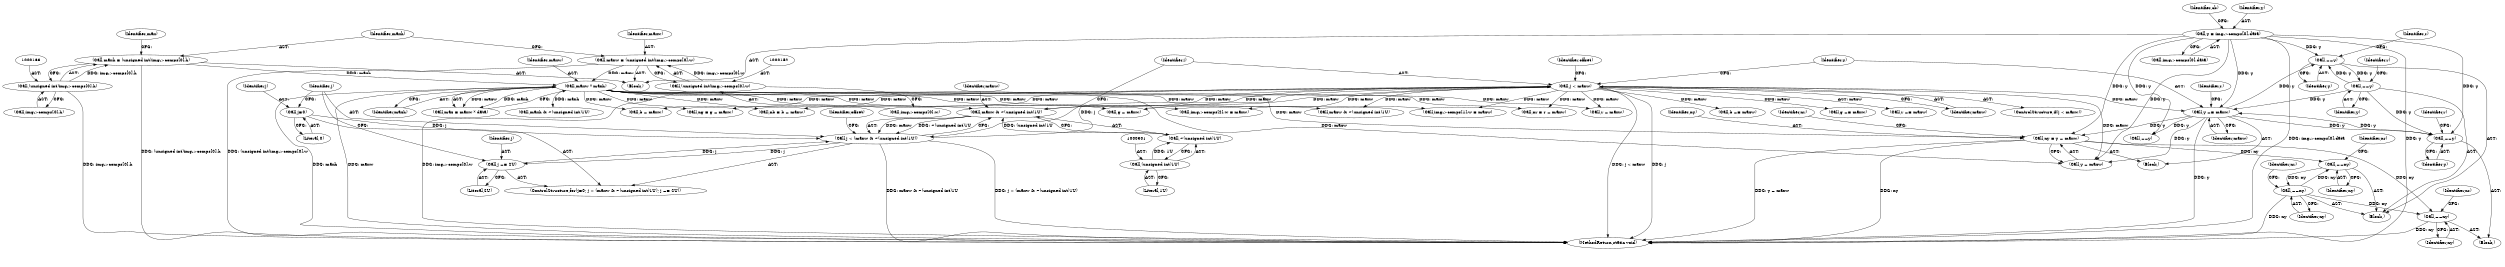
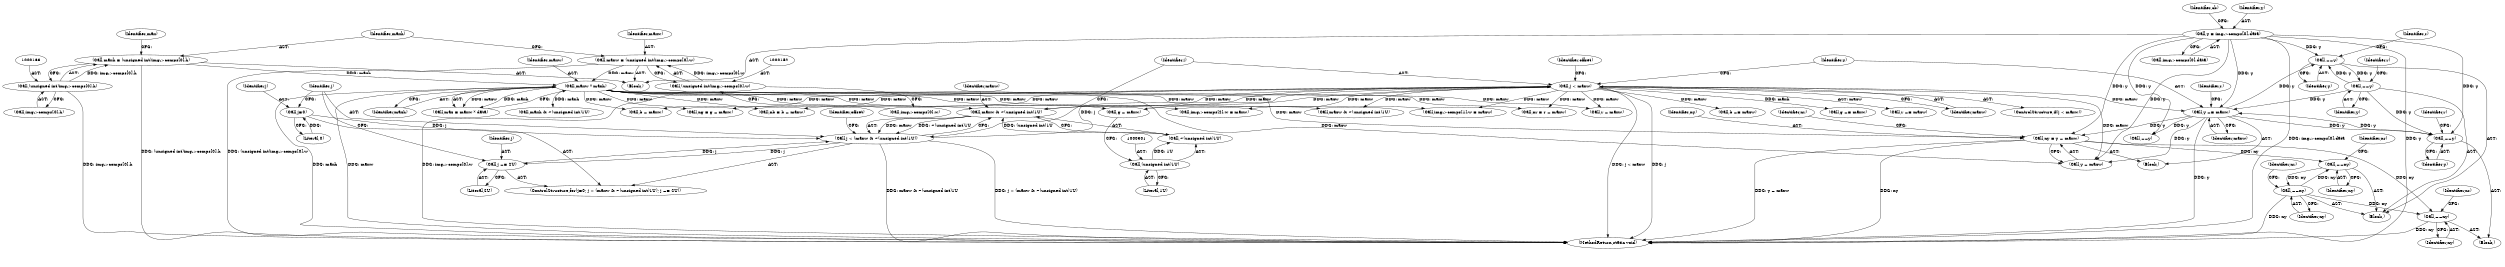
(754, 99) -> (754, 99)
(1777, 99) -> (1777, 99)
(316, 126) -> (316, 126)
(1178, 151) -> (1105, 143)
